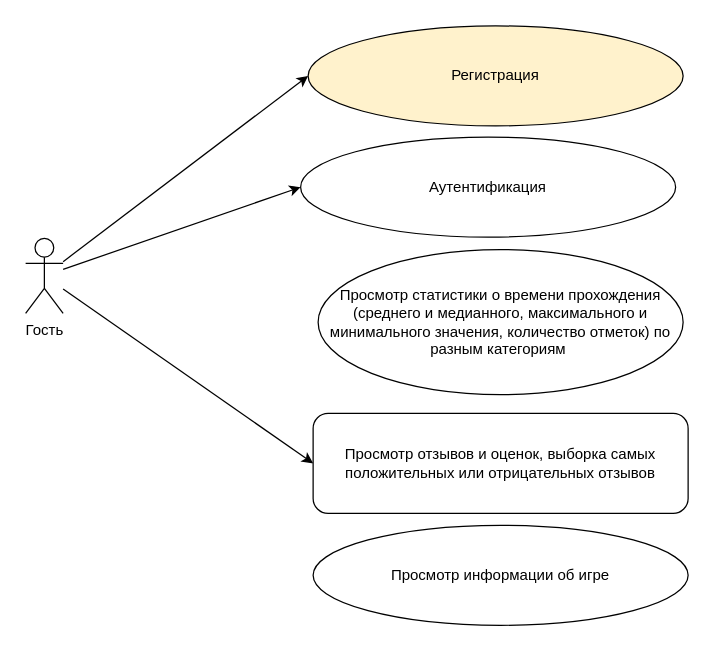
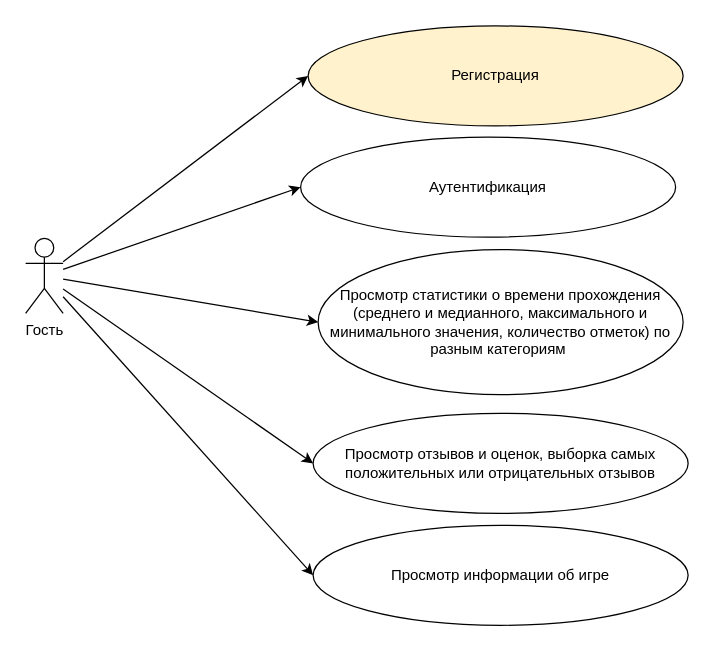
none -> (187, 300)
none -> (185, 433)
(501, 463) -> (501, 463)
